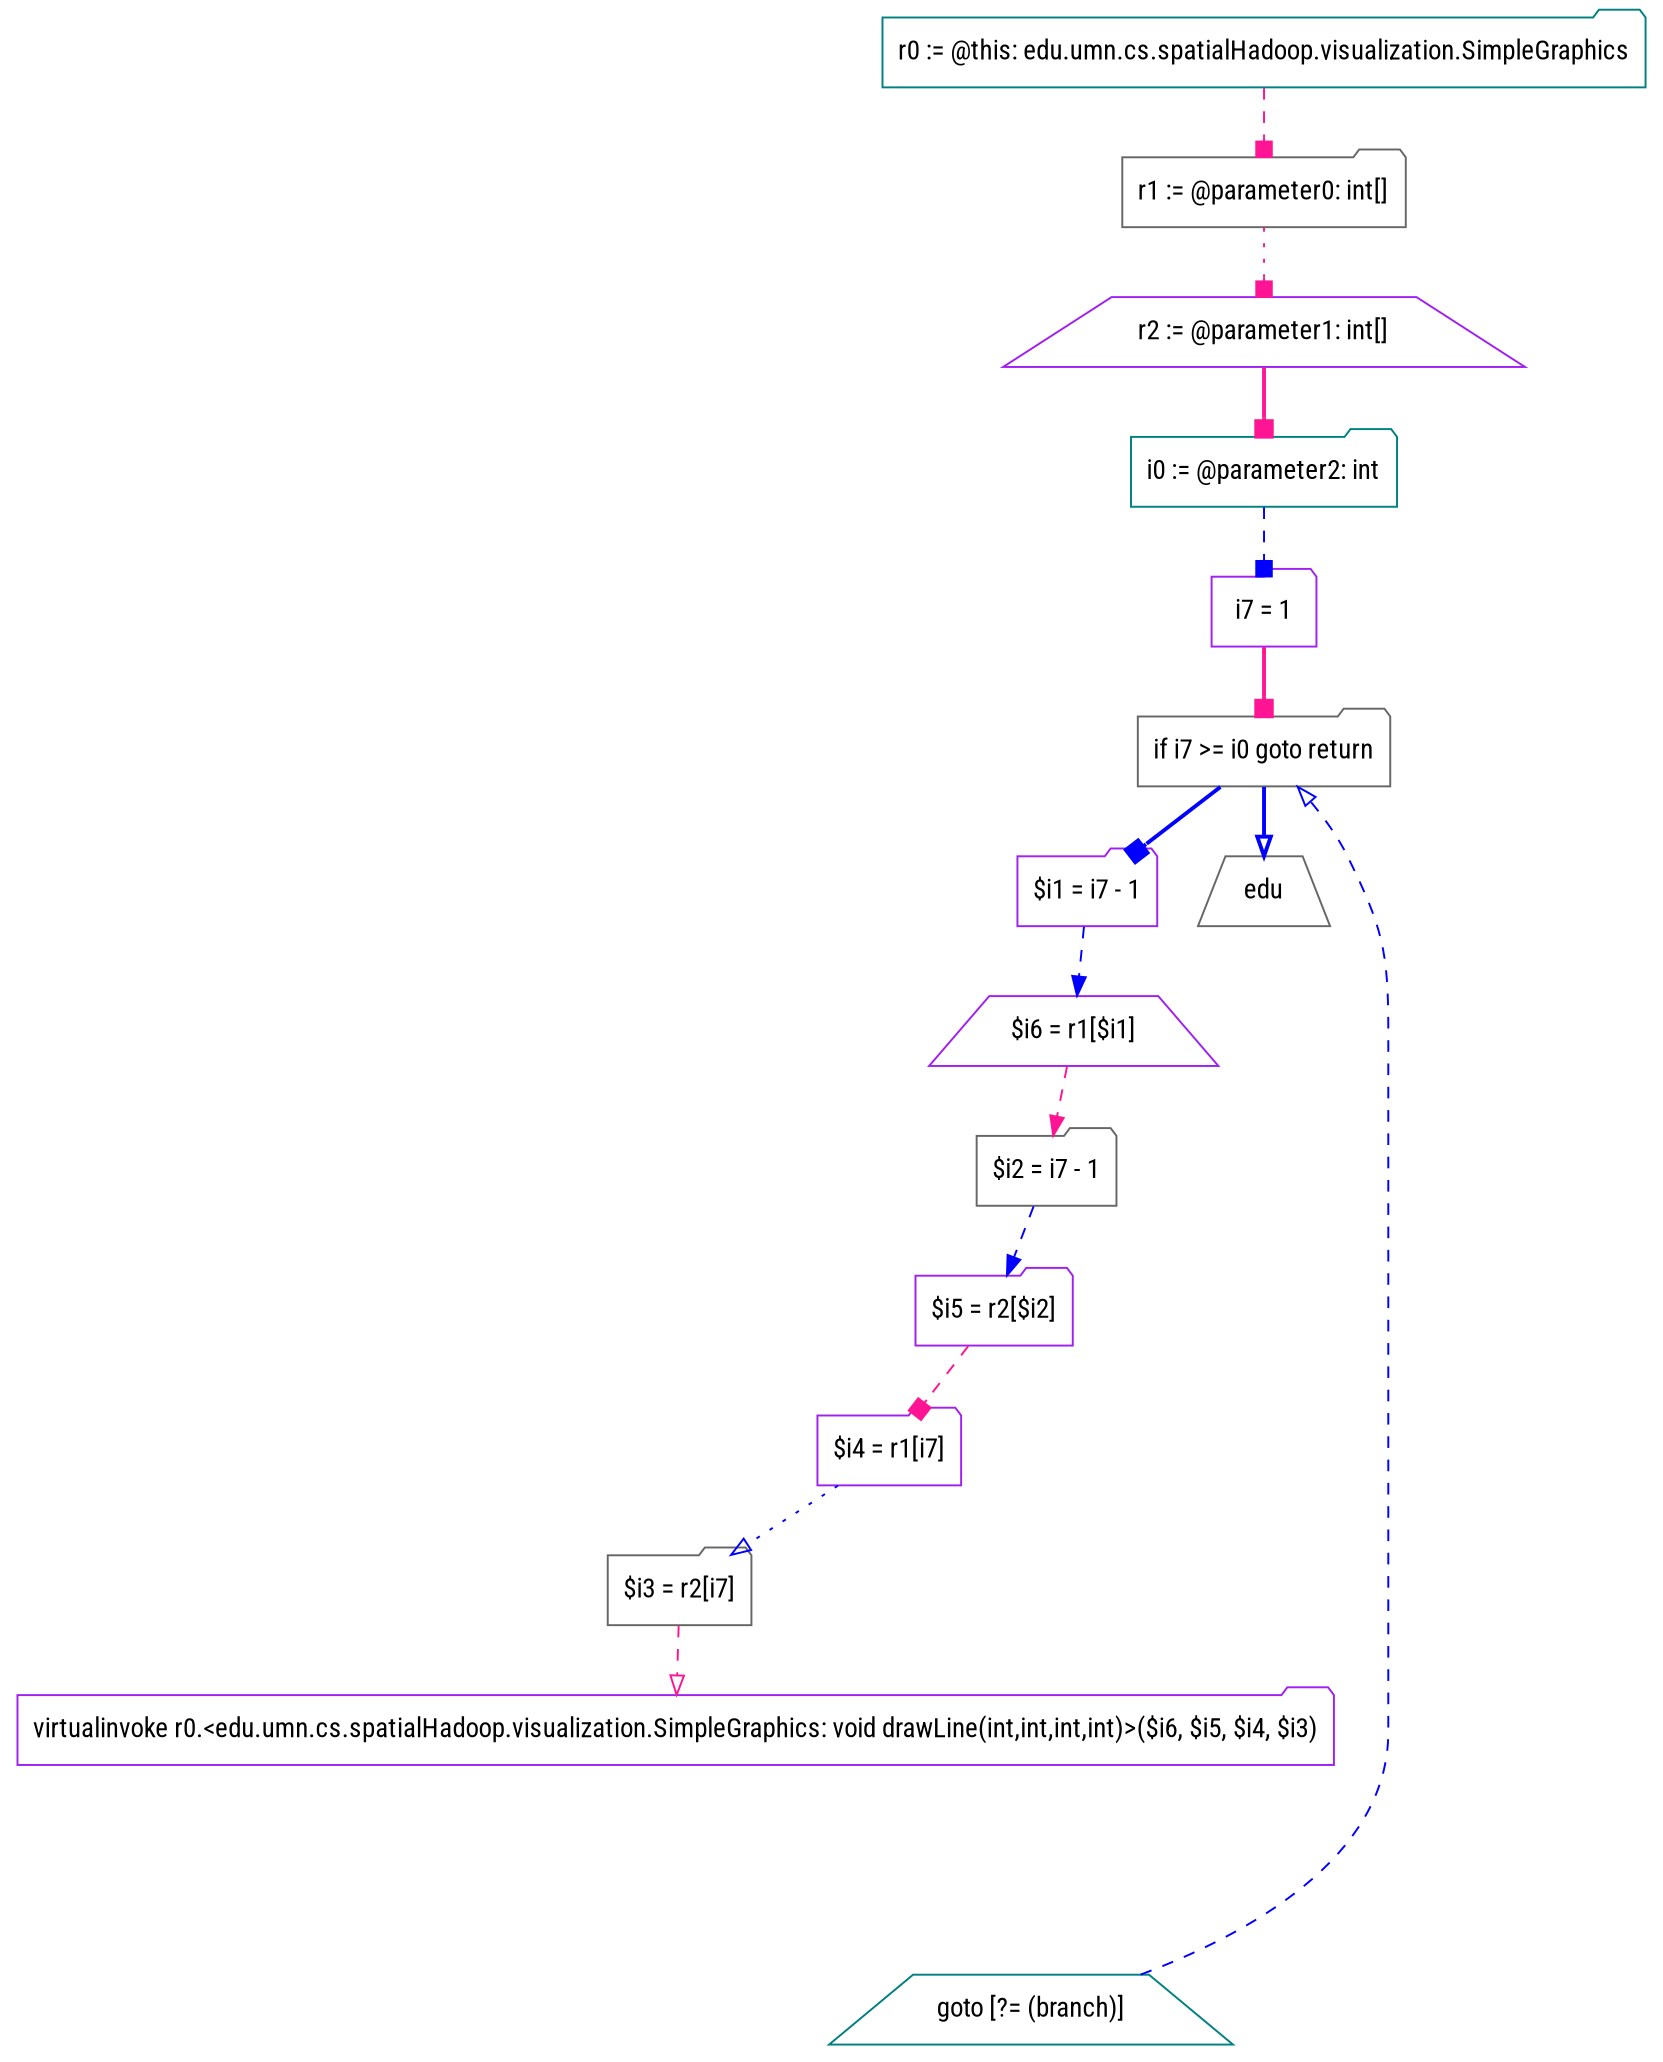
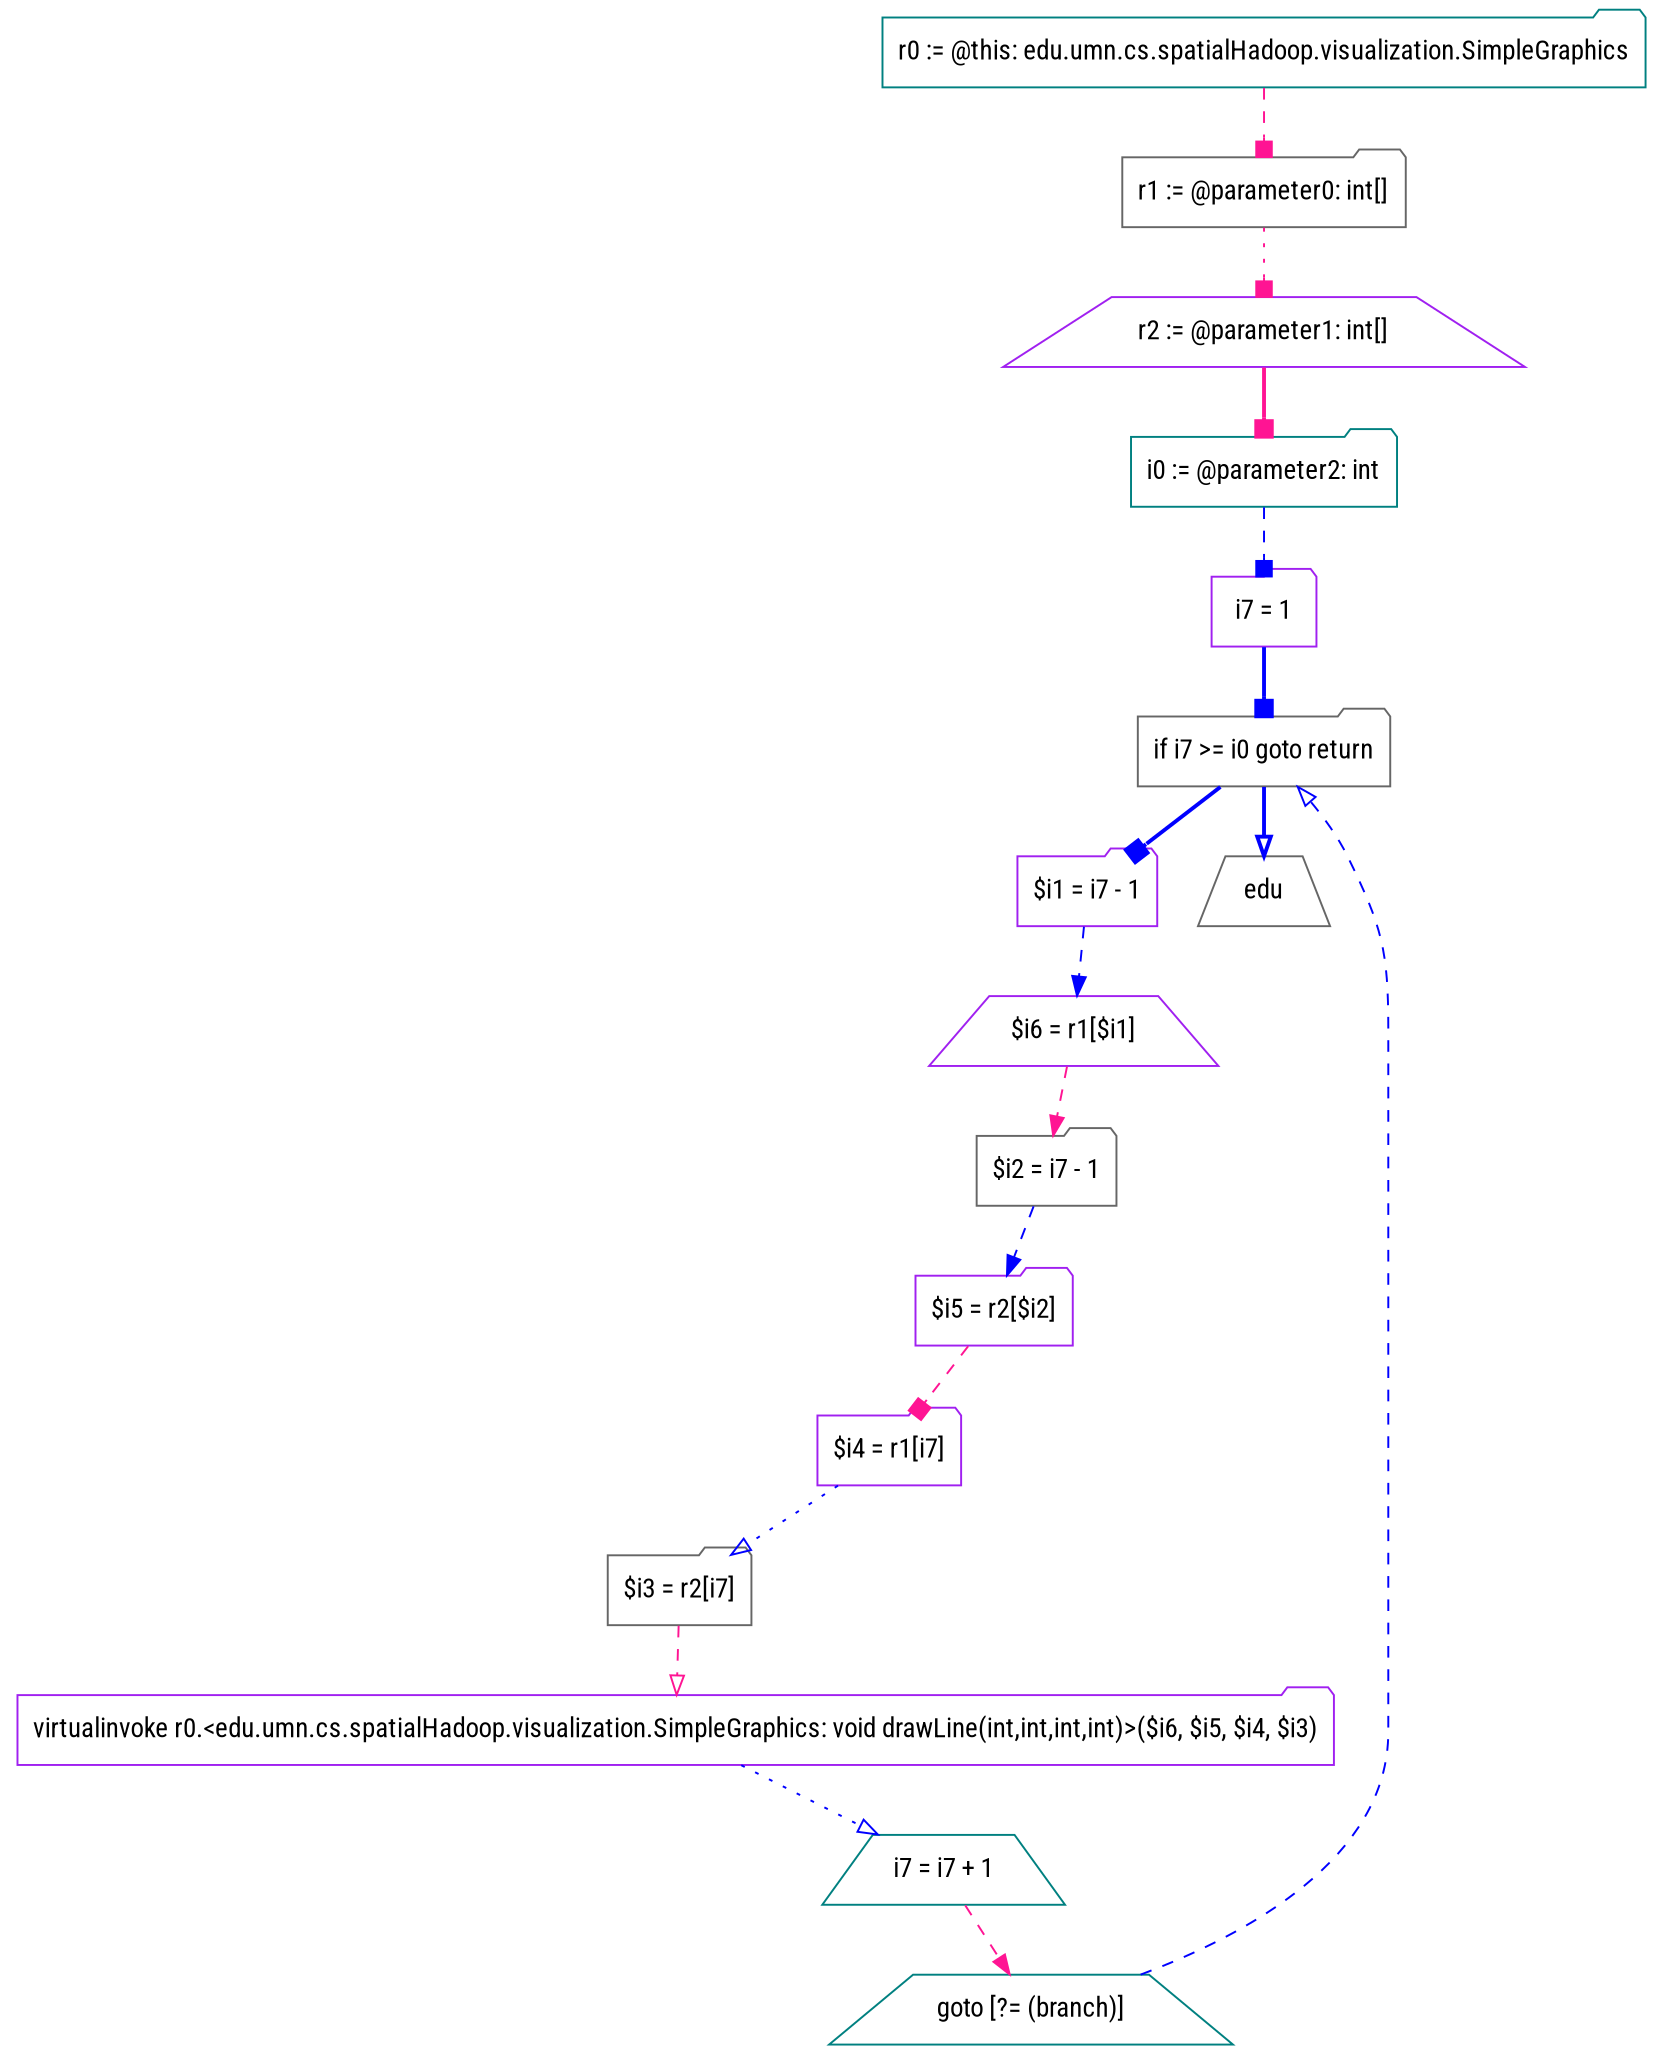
(1264, 672) -> (1264, 672)
none -> (944, 1870)
